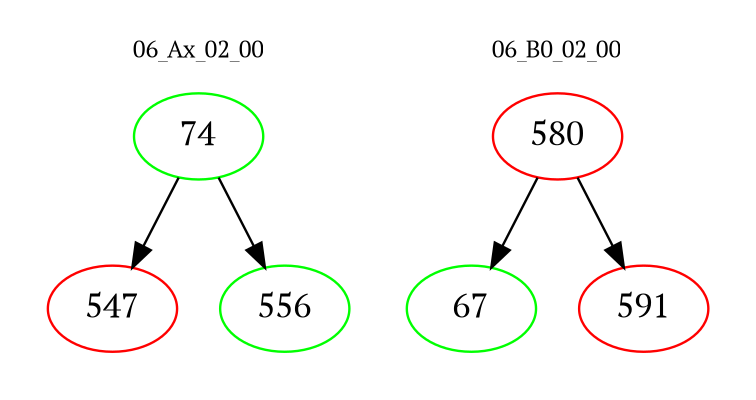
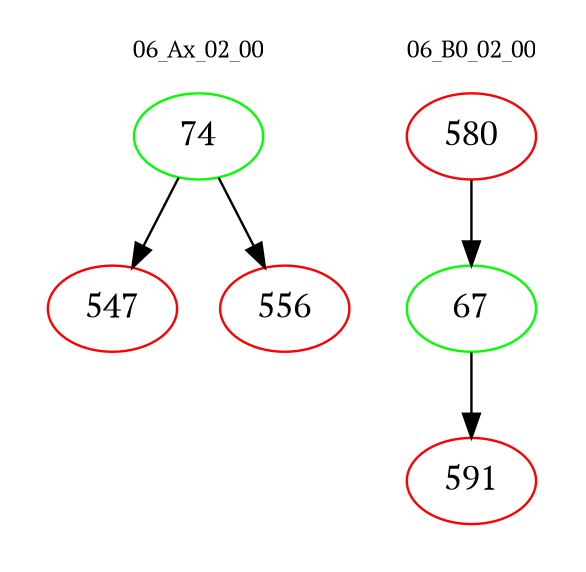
(595, 212) -> (471, 383)
(285, 309) -> (285, 309)
